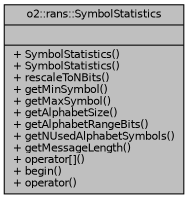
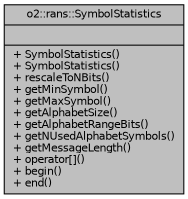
(45, 183) -> (32, 183)
